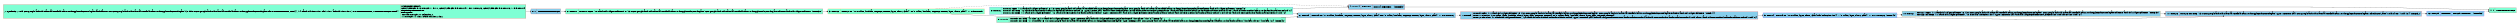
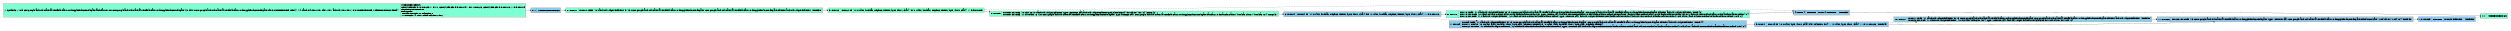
(1295, 14) -> (1443, 14)
